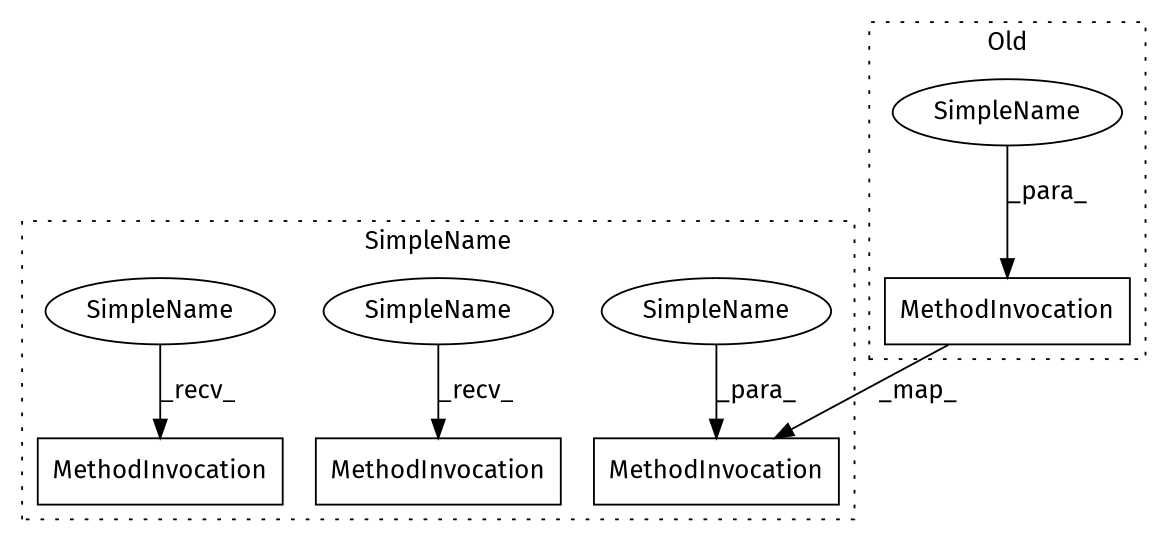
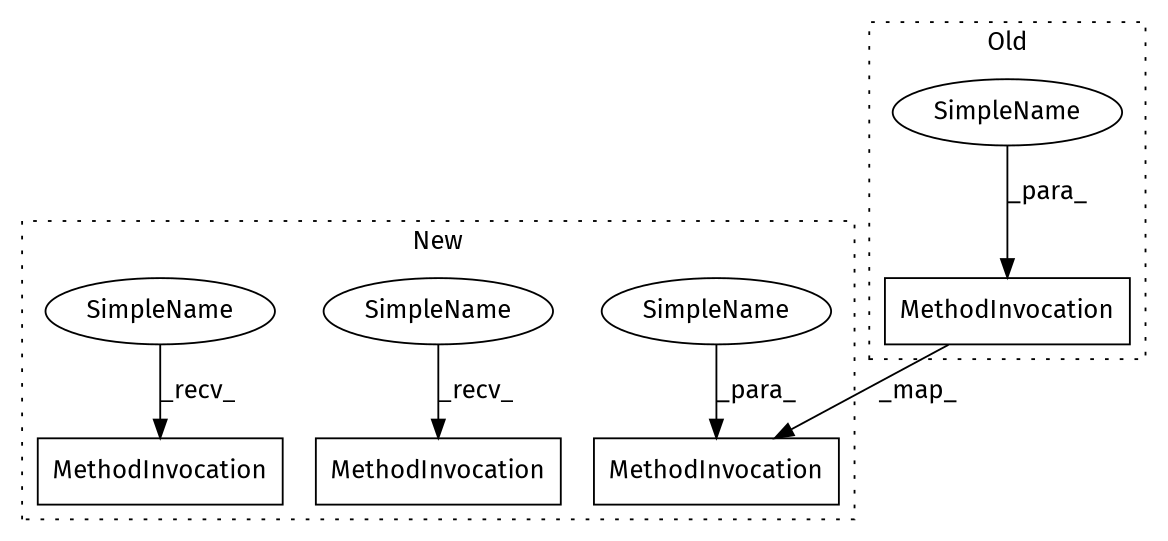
(438, 242) -> (438, 242)
